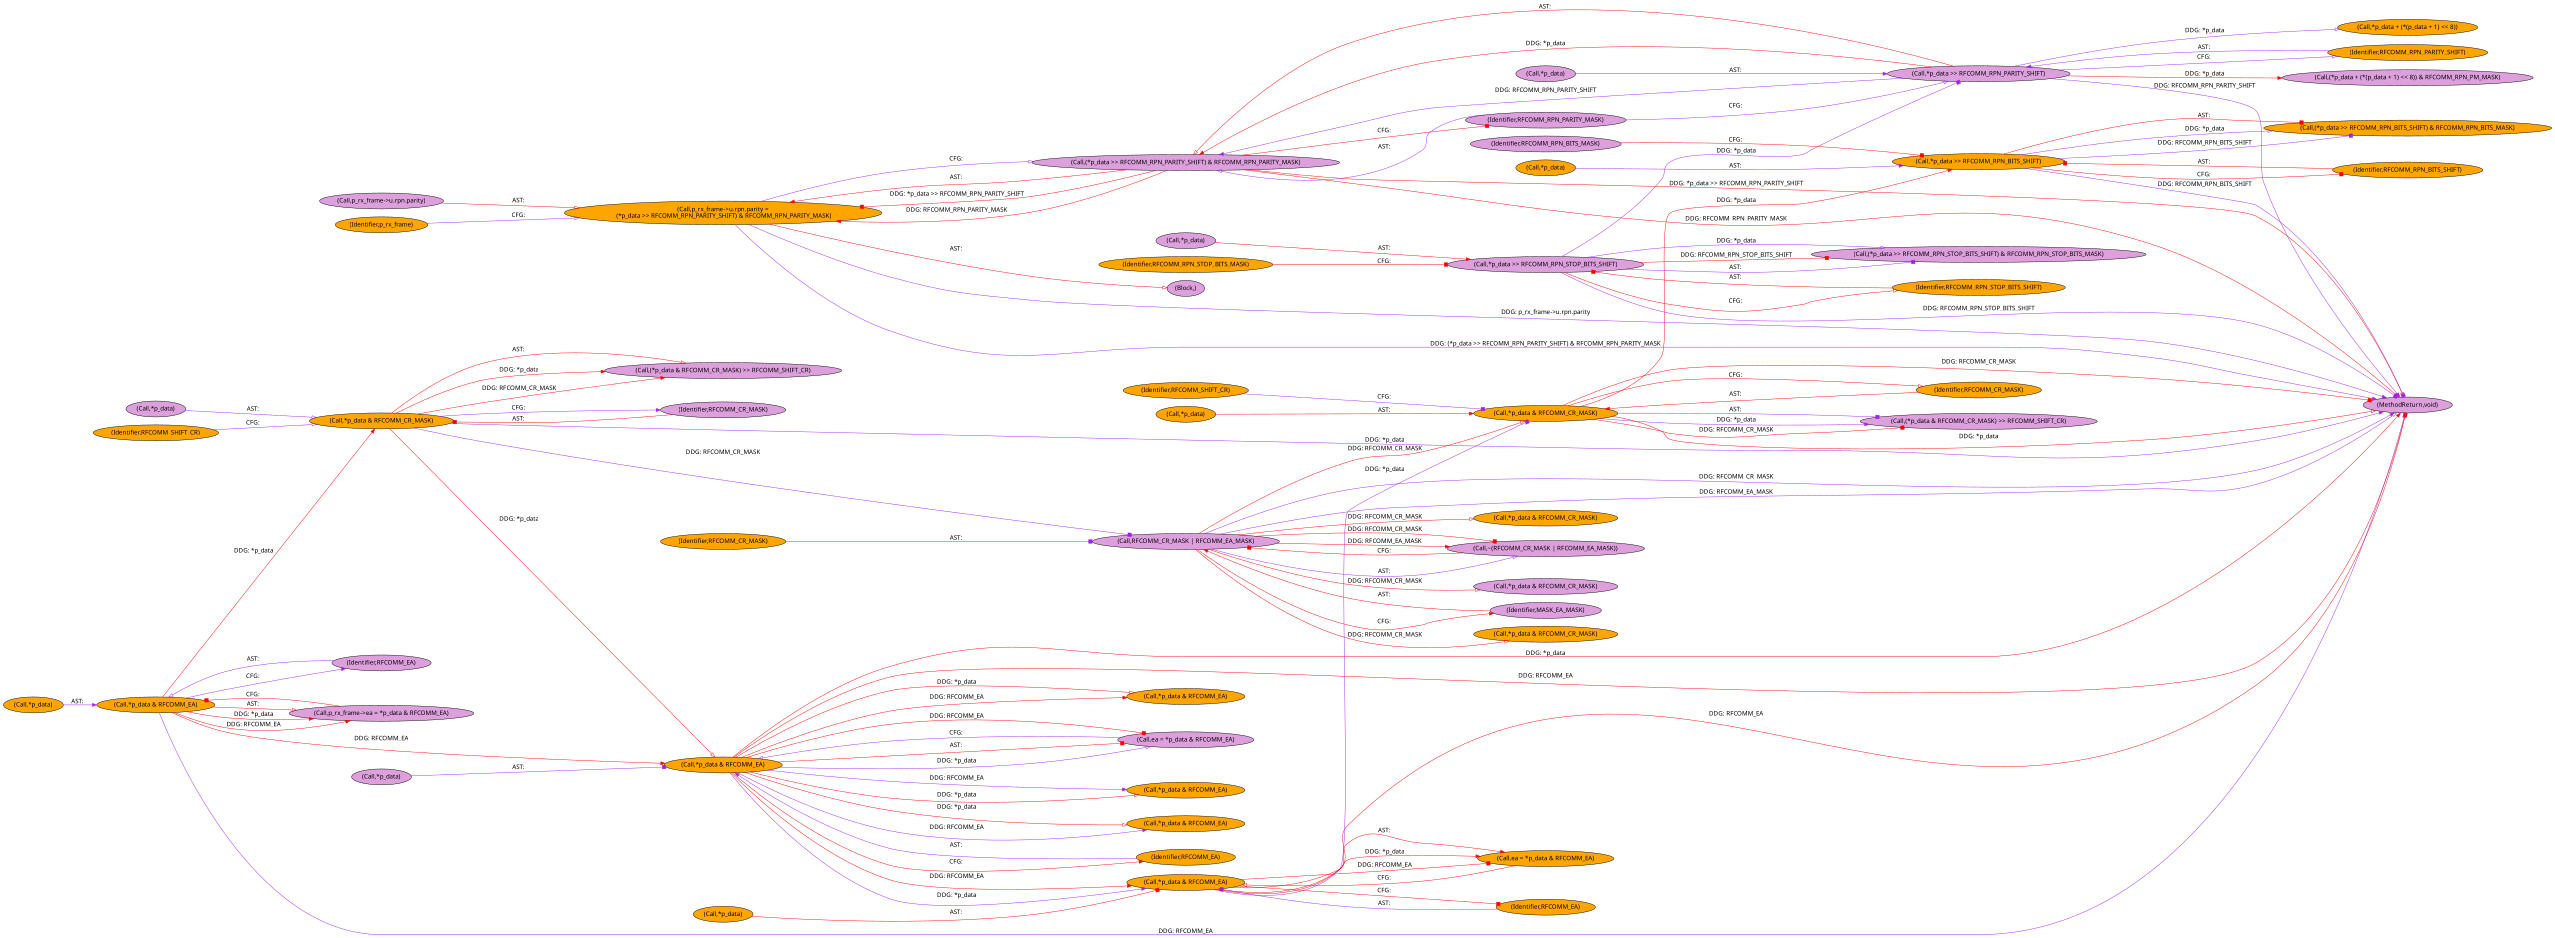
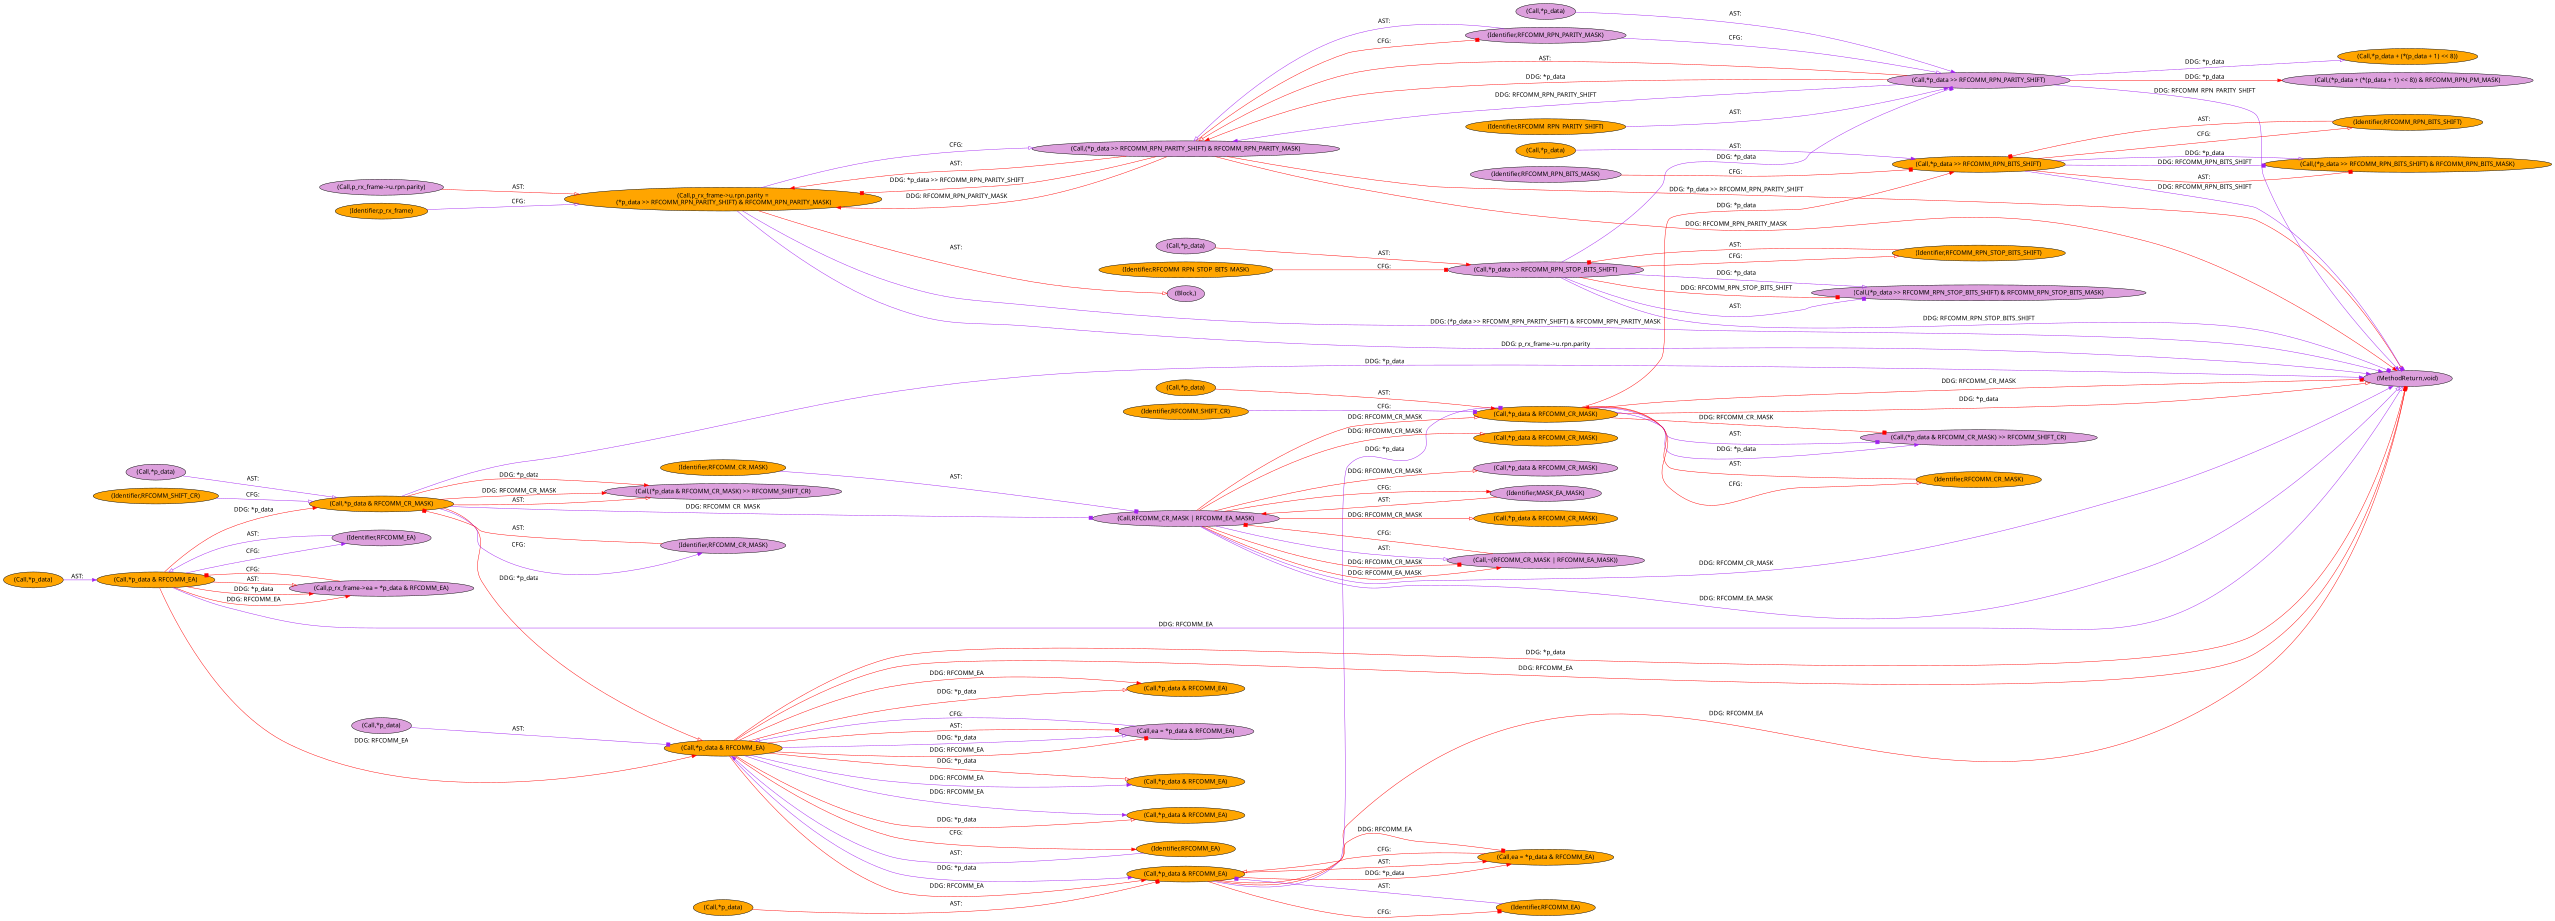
(2196, 63) -> none
(2185, 179) -> (2193, 143)
